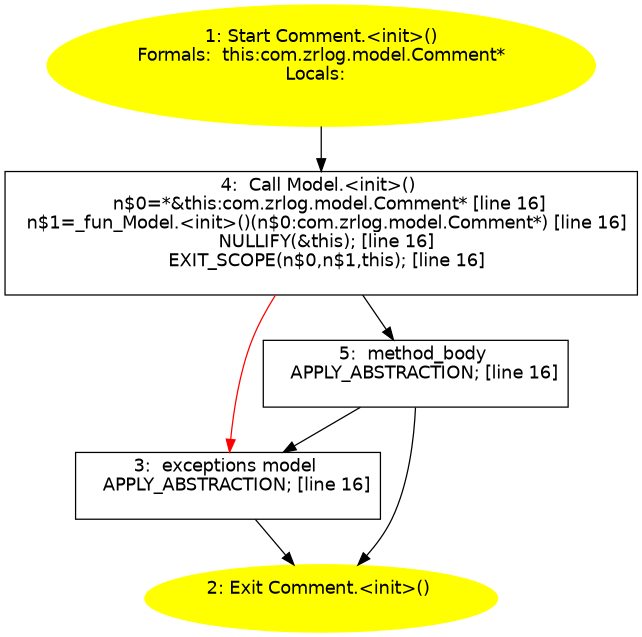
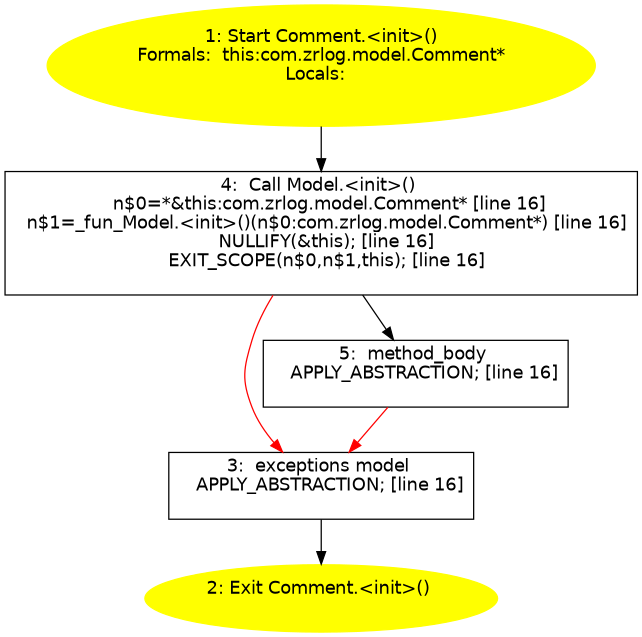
(327, 427) -> (373, 425)
(404, 486) -> none
